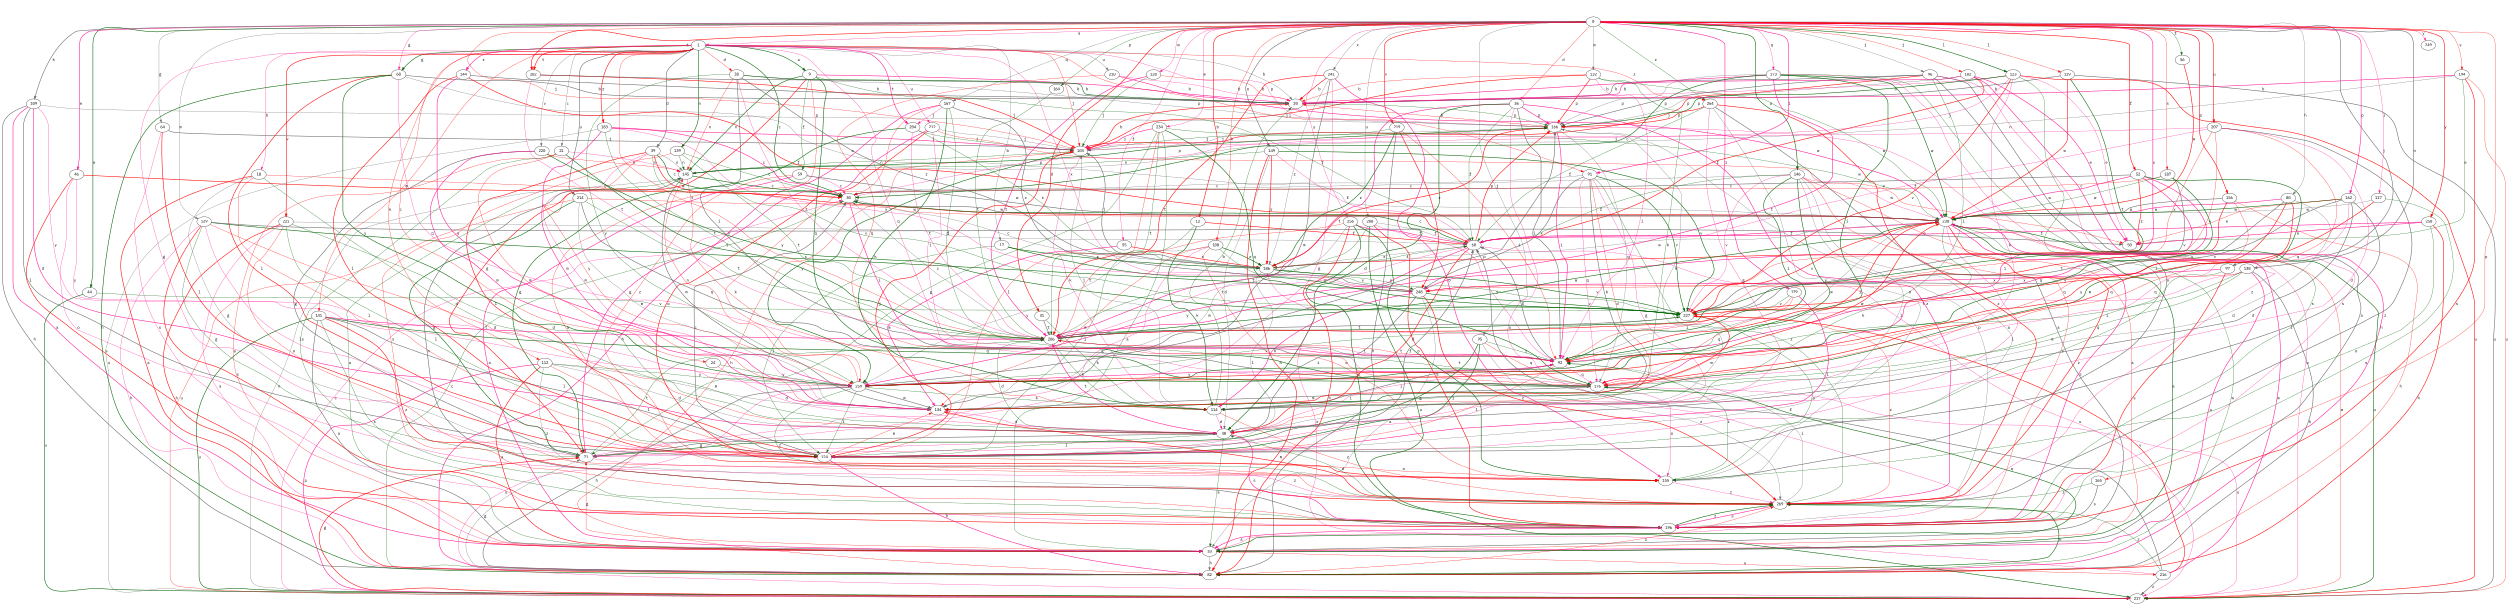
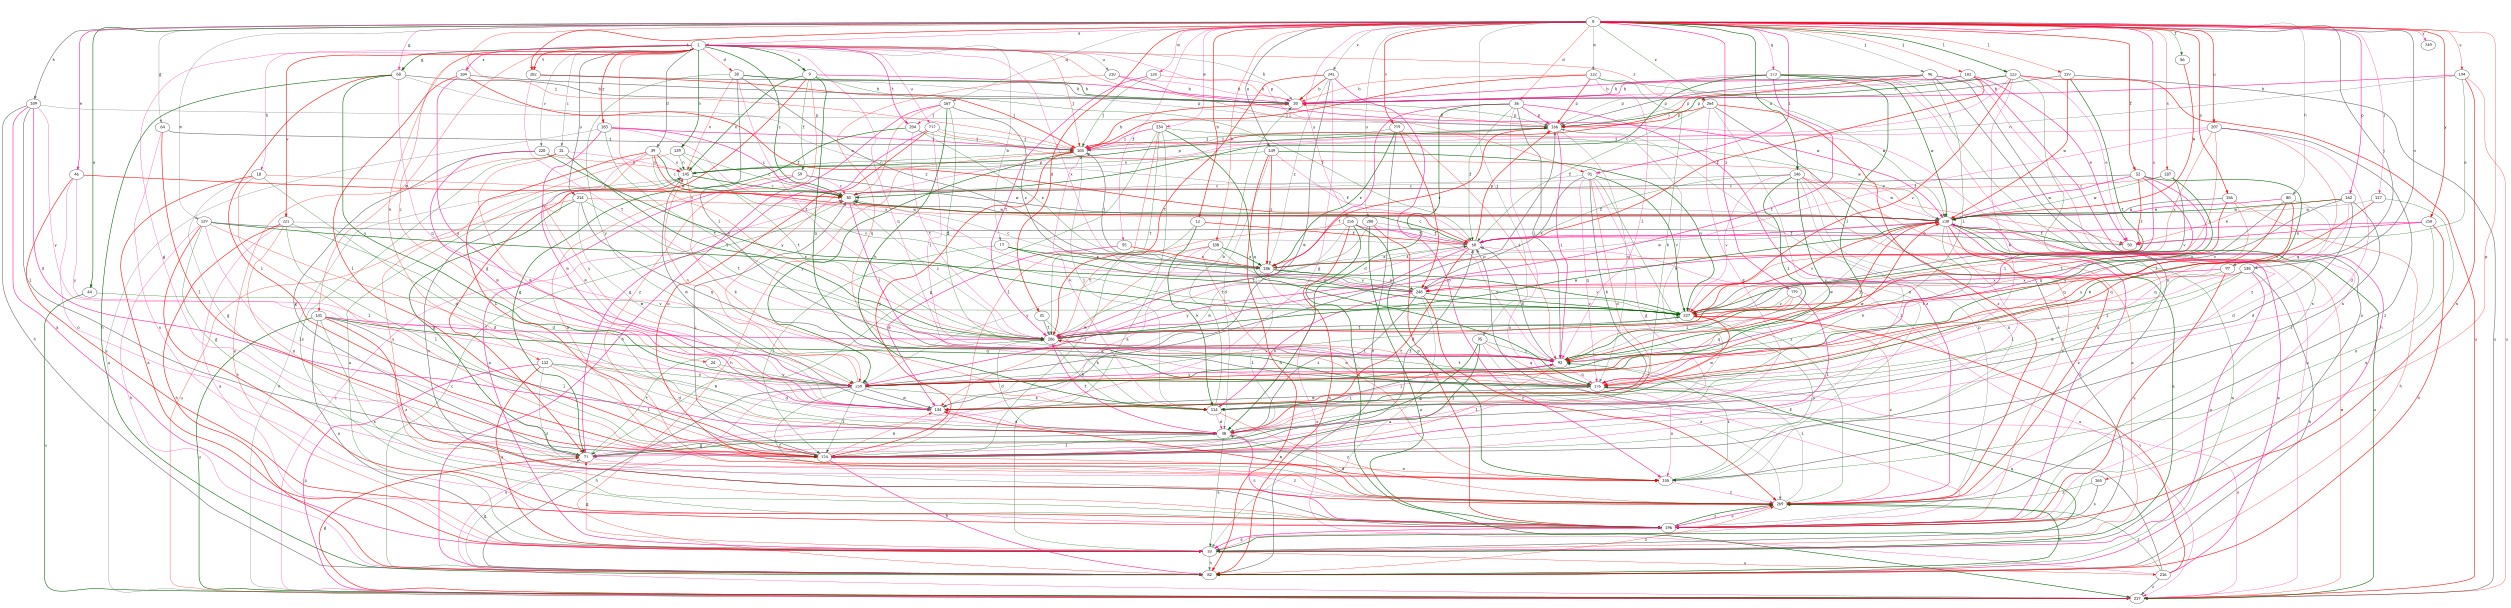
(463, 75) -> (463, 75)
(1057, 89) -> none
